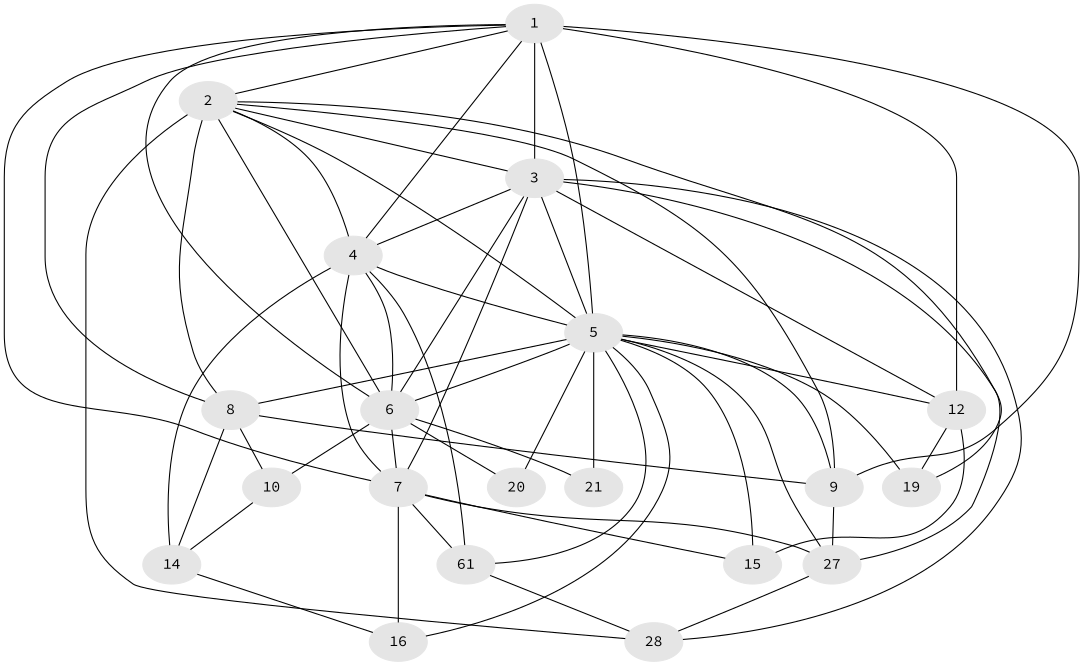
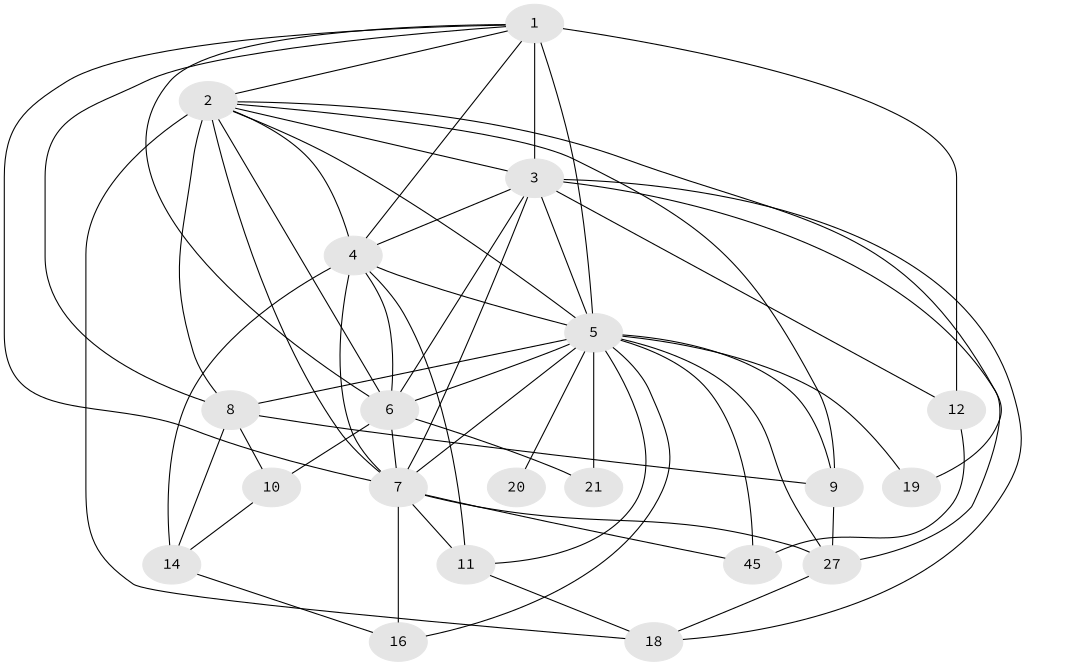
(1042, 127) -> none
none -> (269, 299)
(822, 380) -> (496, 410)
(934, 449) -> none
(459, 453) -> none
(466, 565) -> (466, 565)
(753, 565) -> (753, 565)
(654, 642) -> (654, 642)
